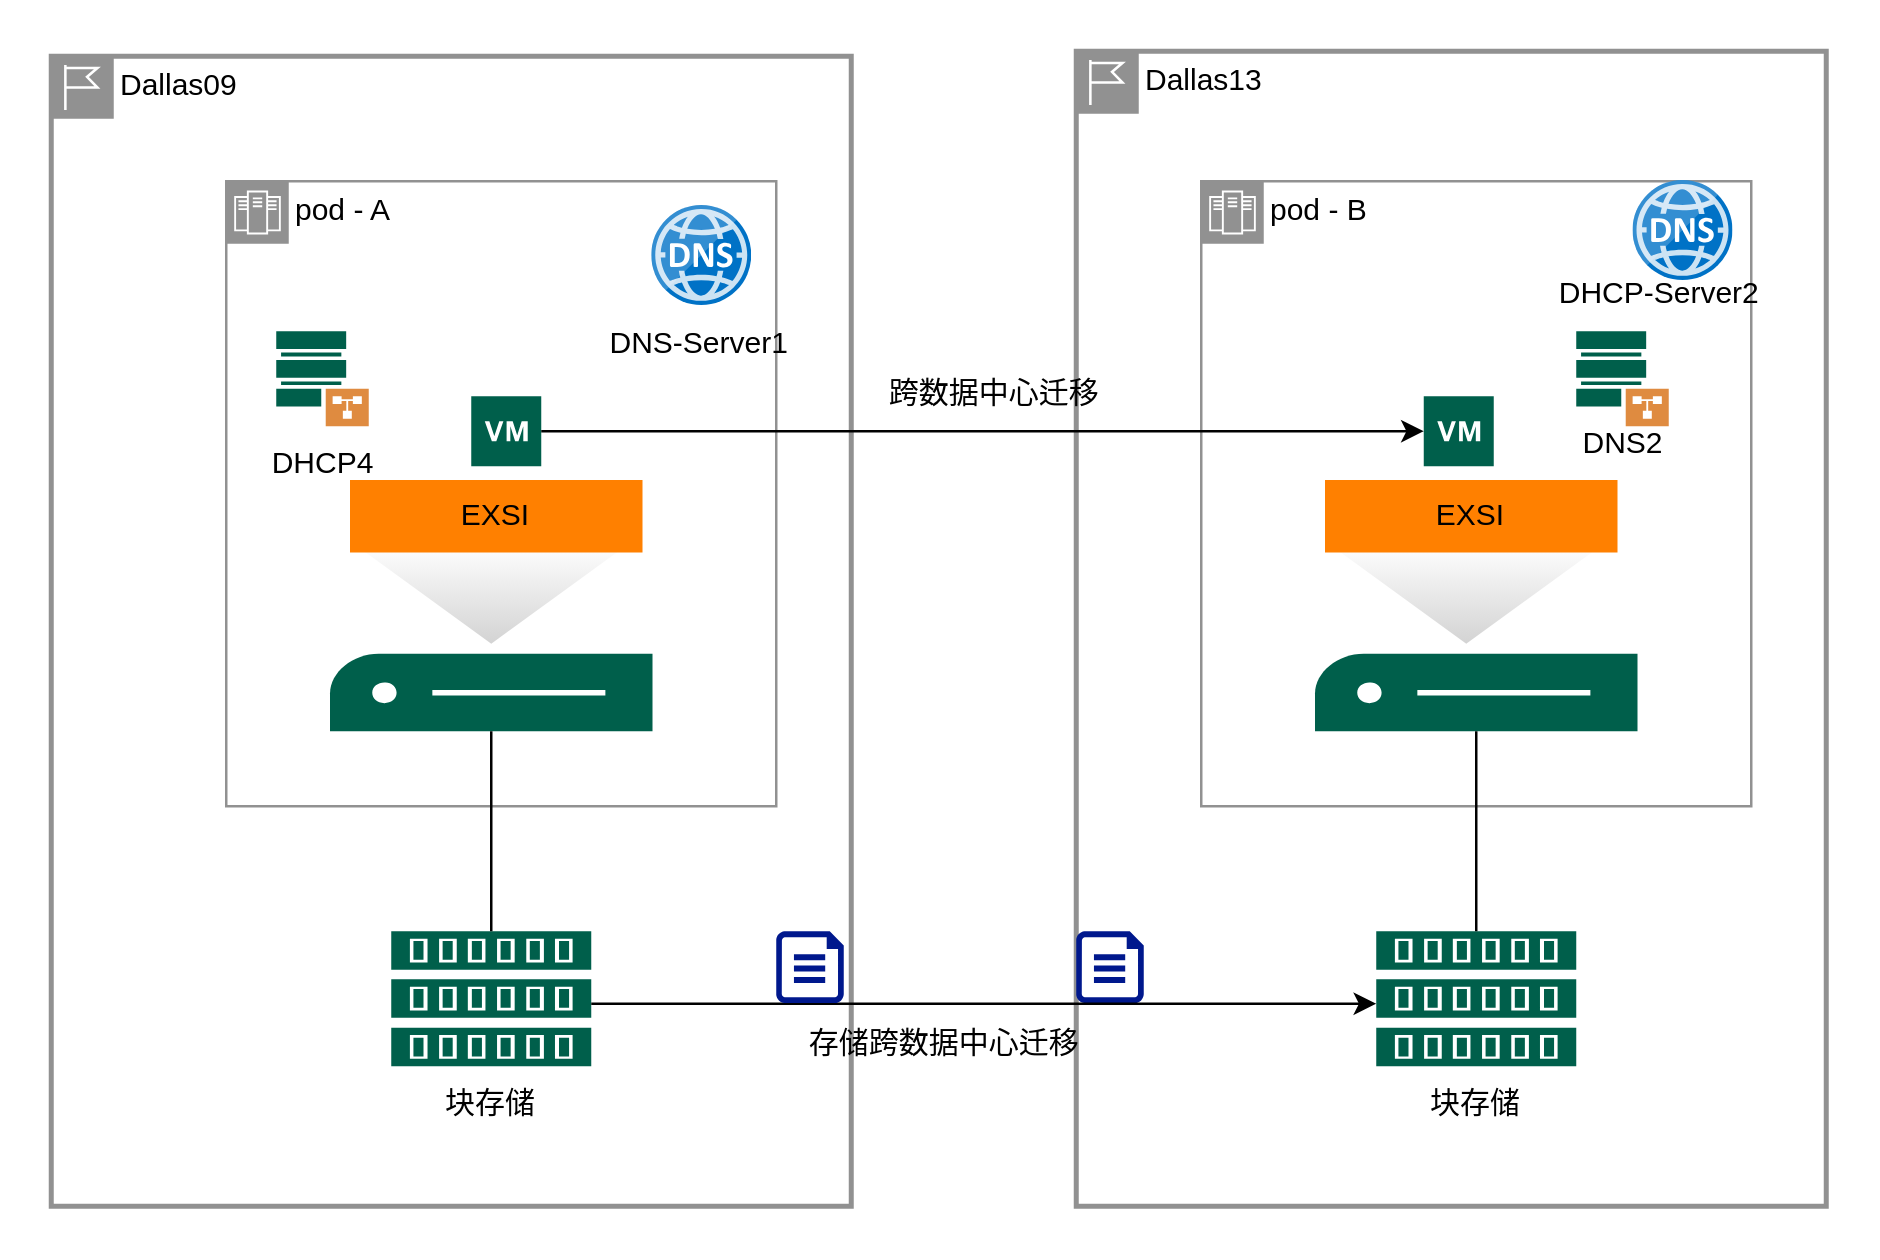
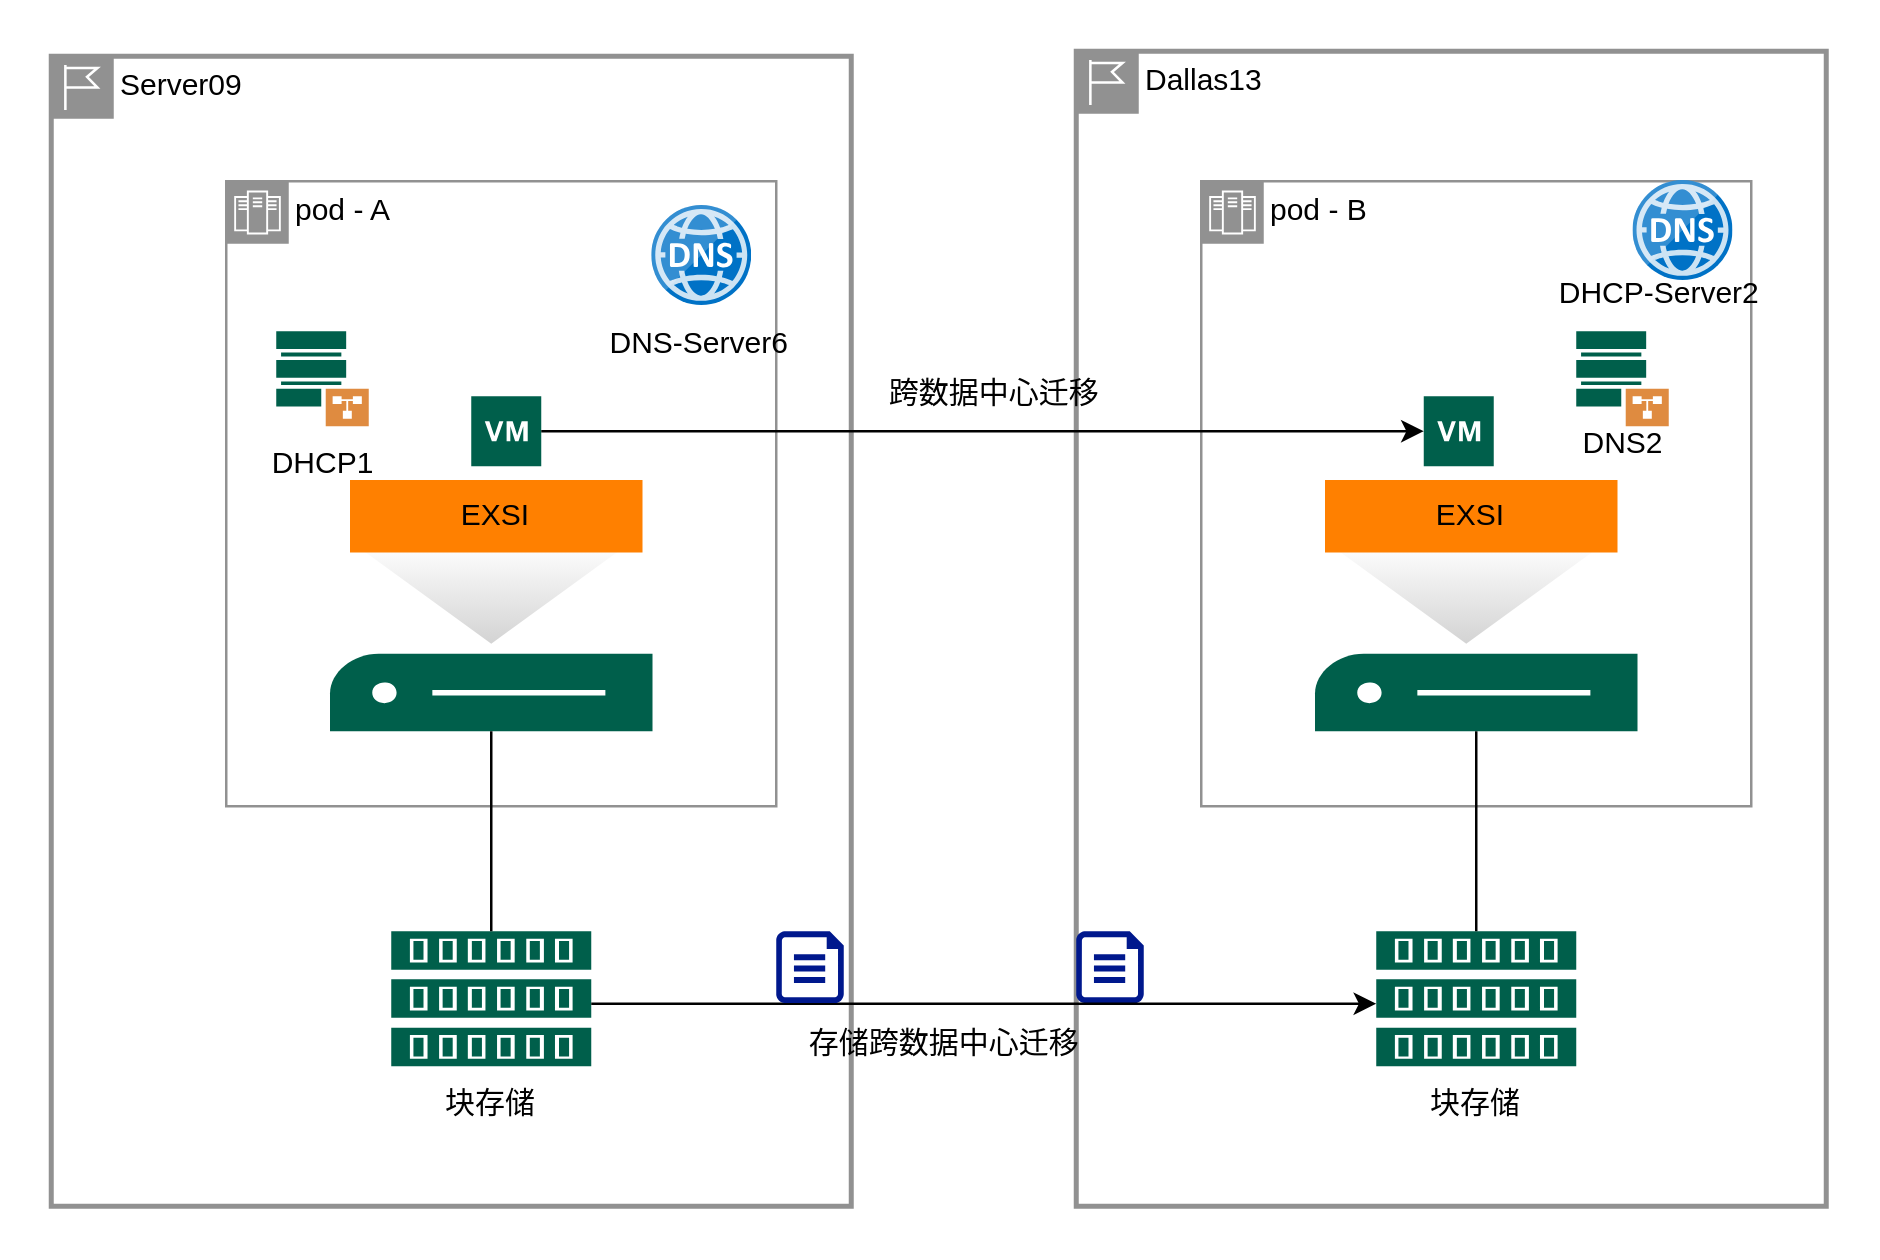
(181, 87) -> (188, 87)
(700, 344) -> (700, 344)
(324, 464) -> (324, 464)
